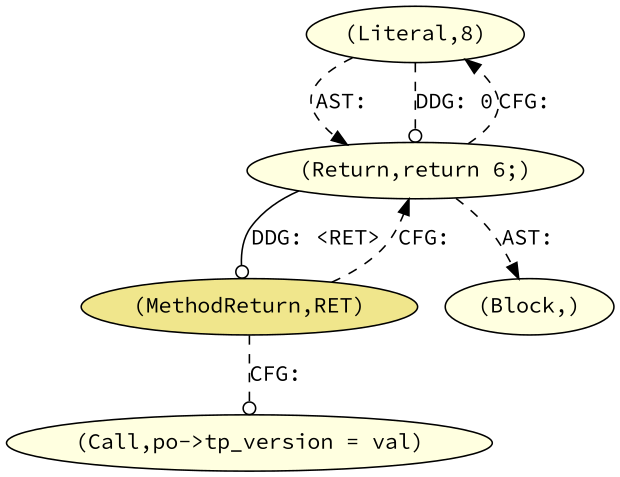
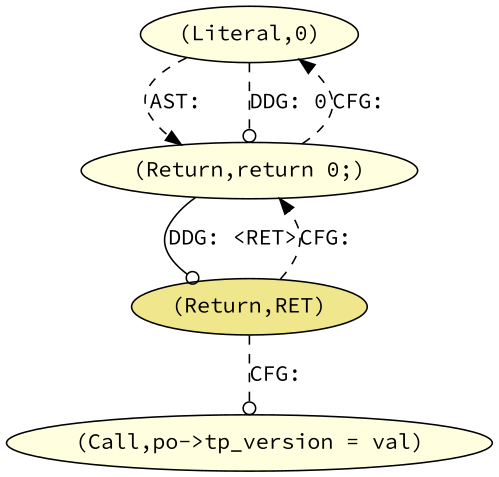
(415, 34) -> (249, 34)
(415, 171) -> (249, 171)
(249, 307) -> (249, 307)
(530, 307) -> none
